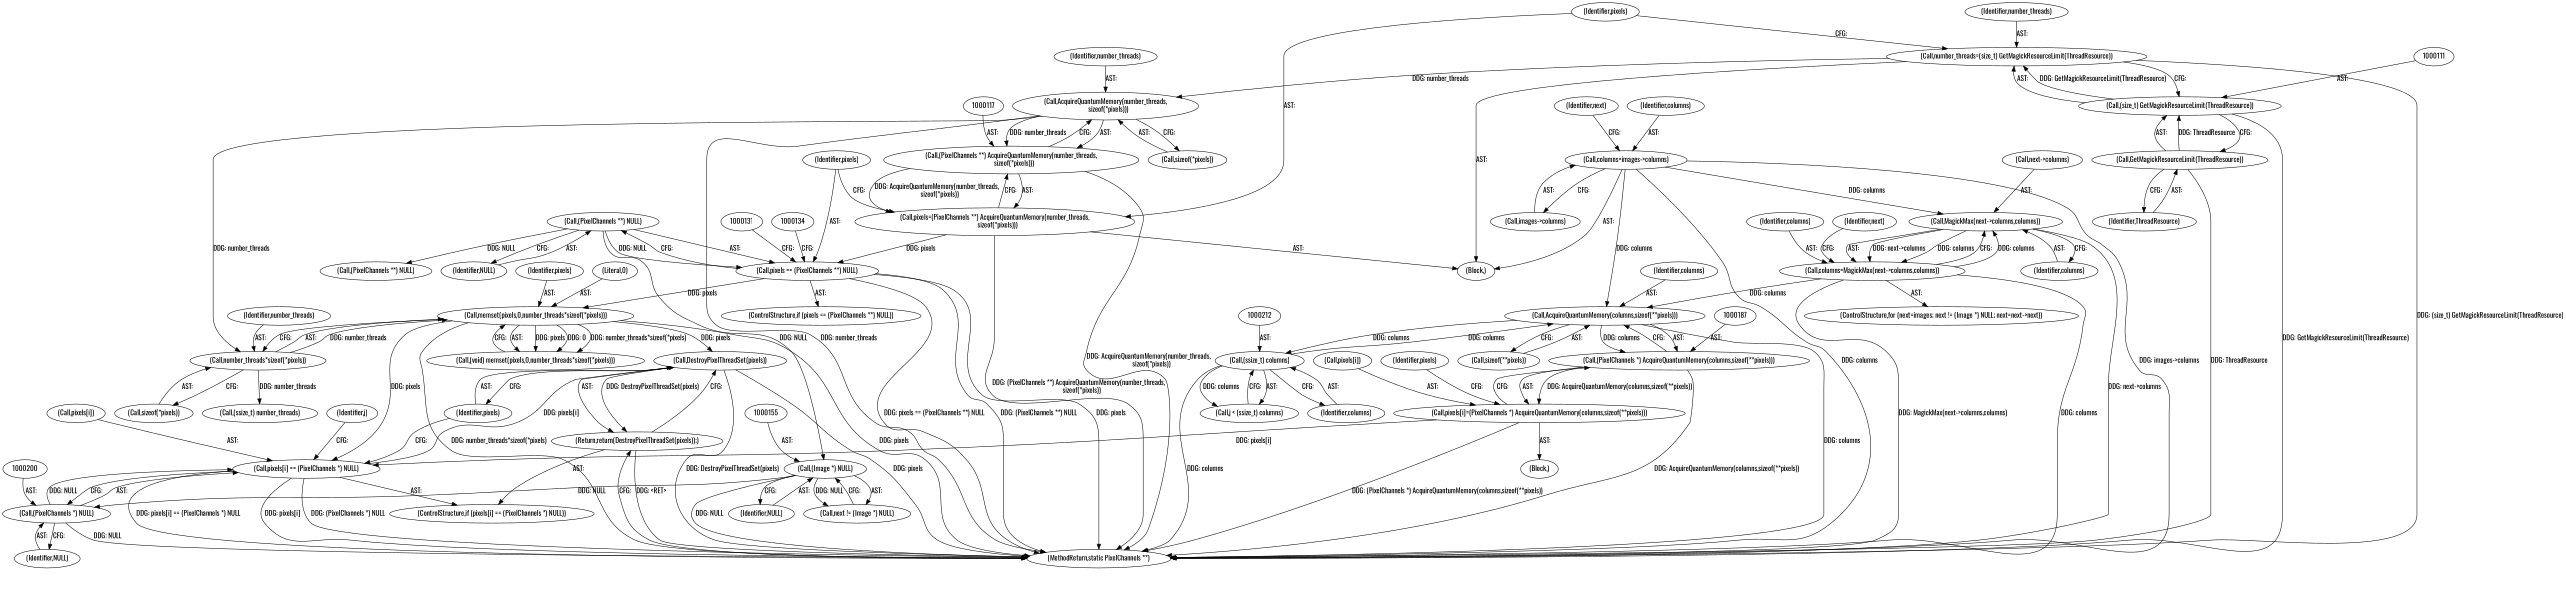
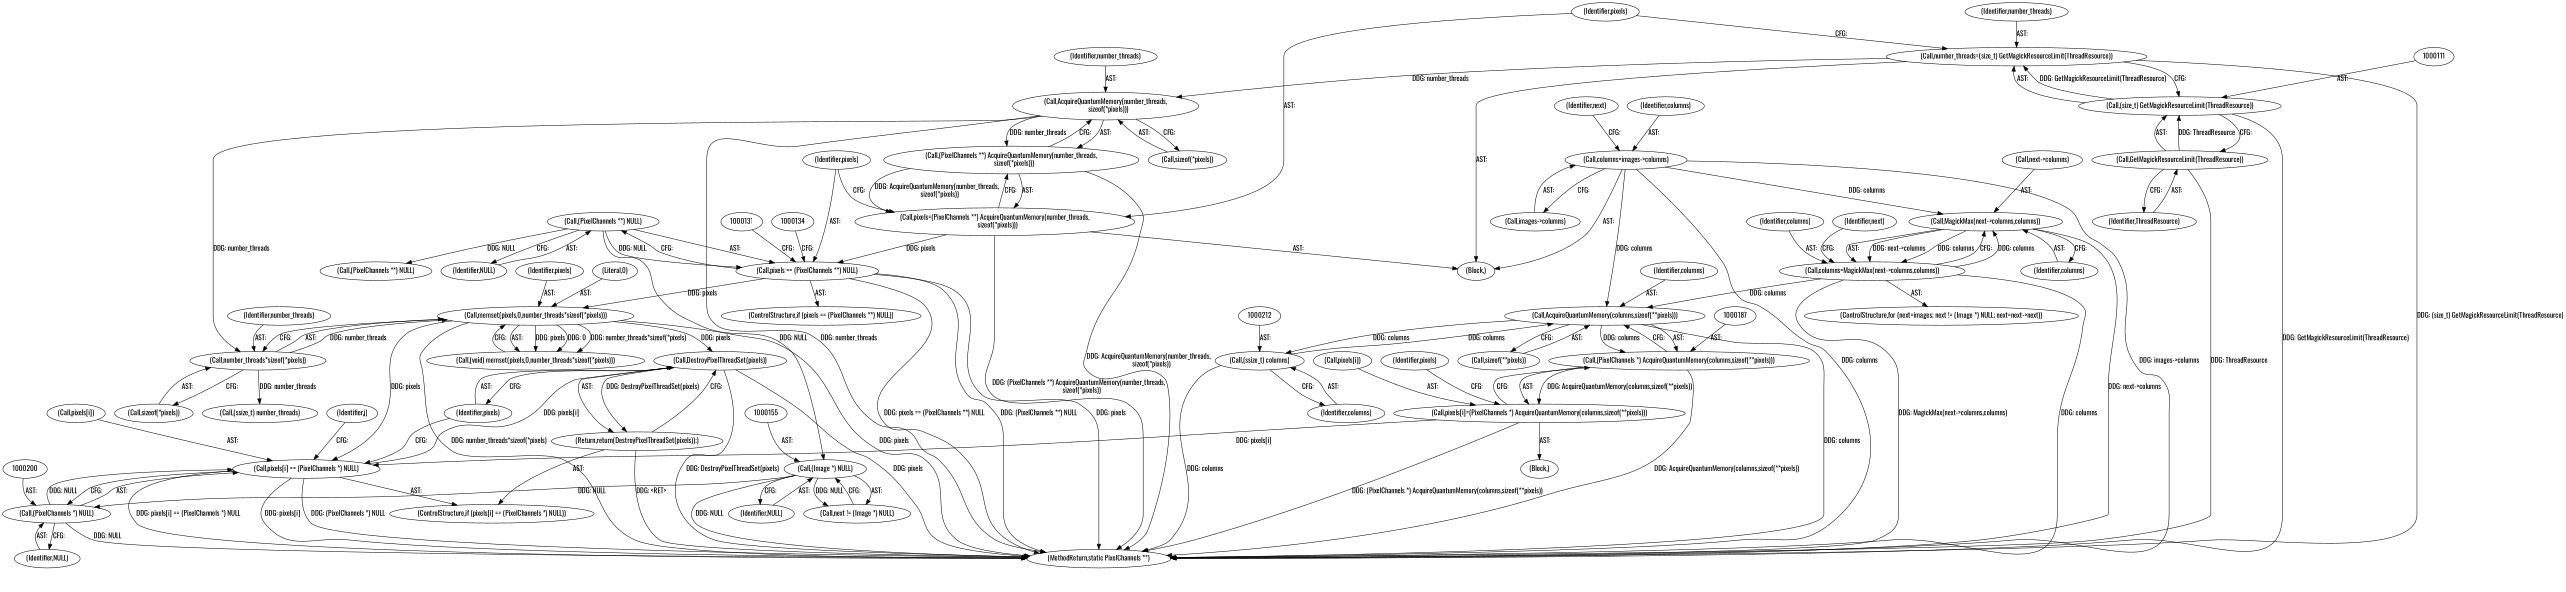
(983, 106) -> none
(1249, 413) -> none
(788, 555) -> none
